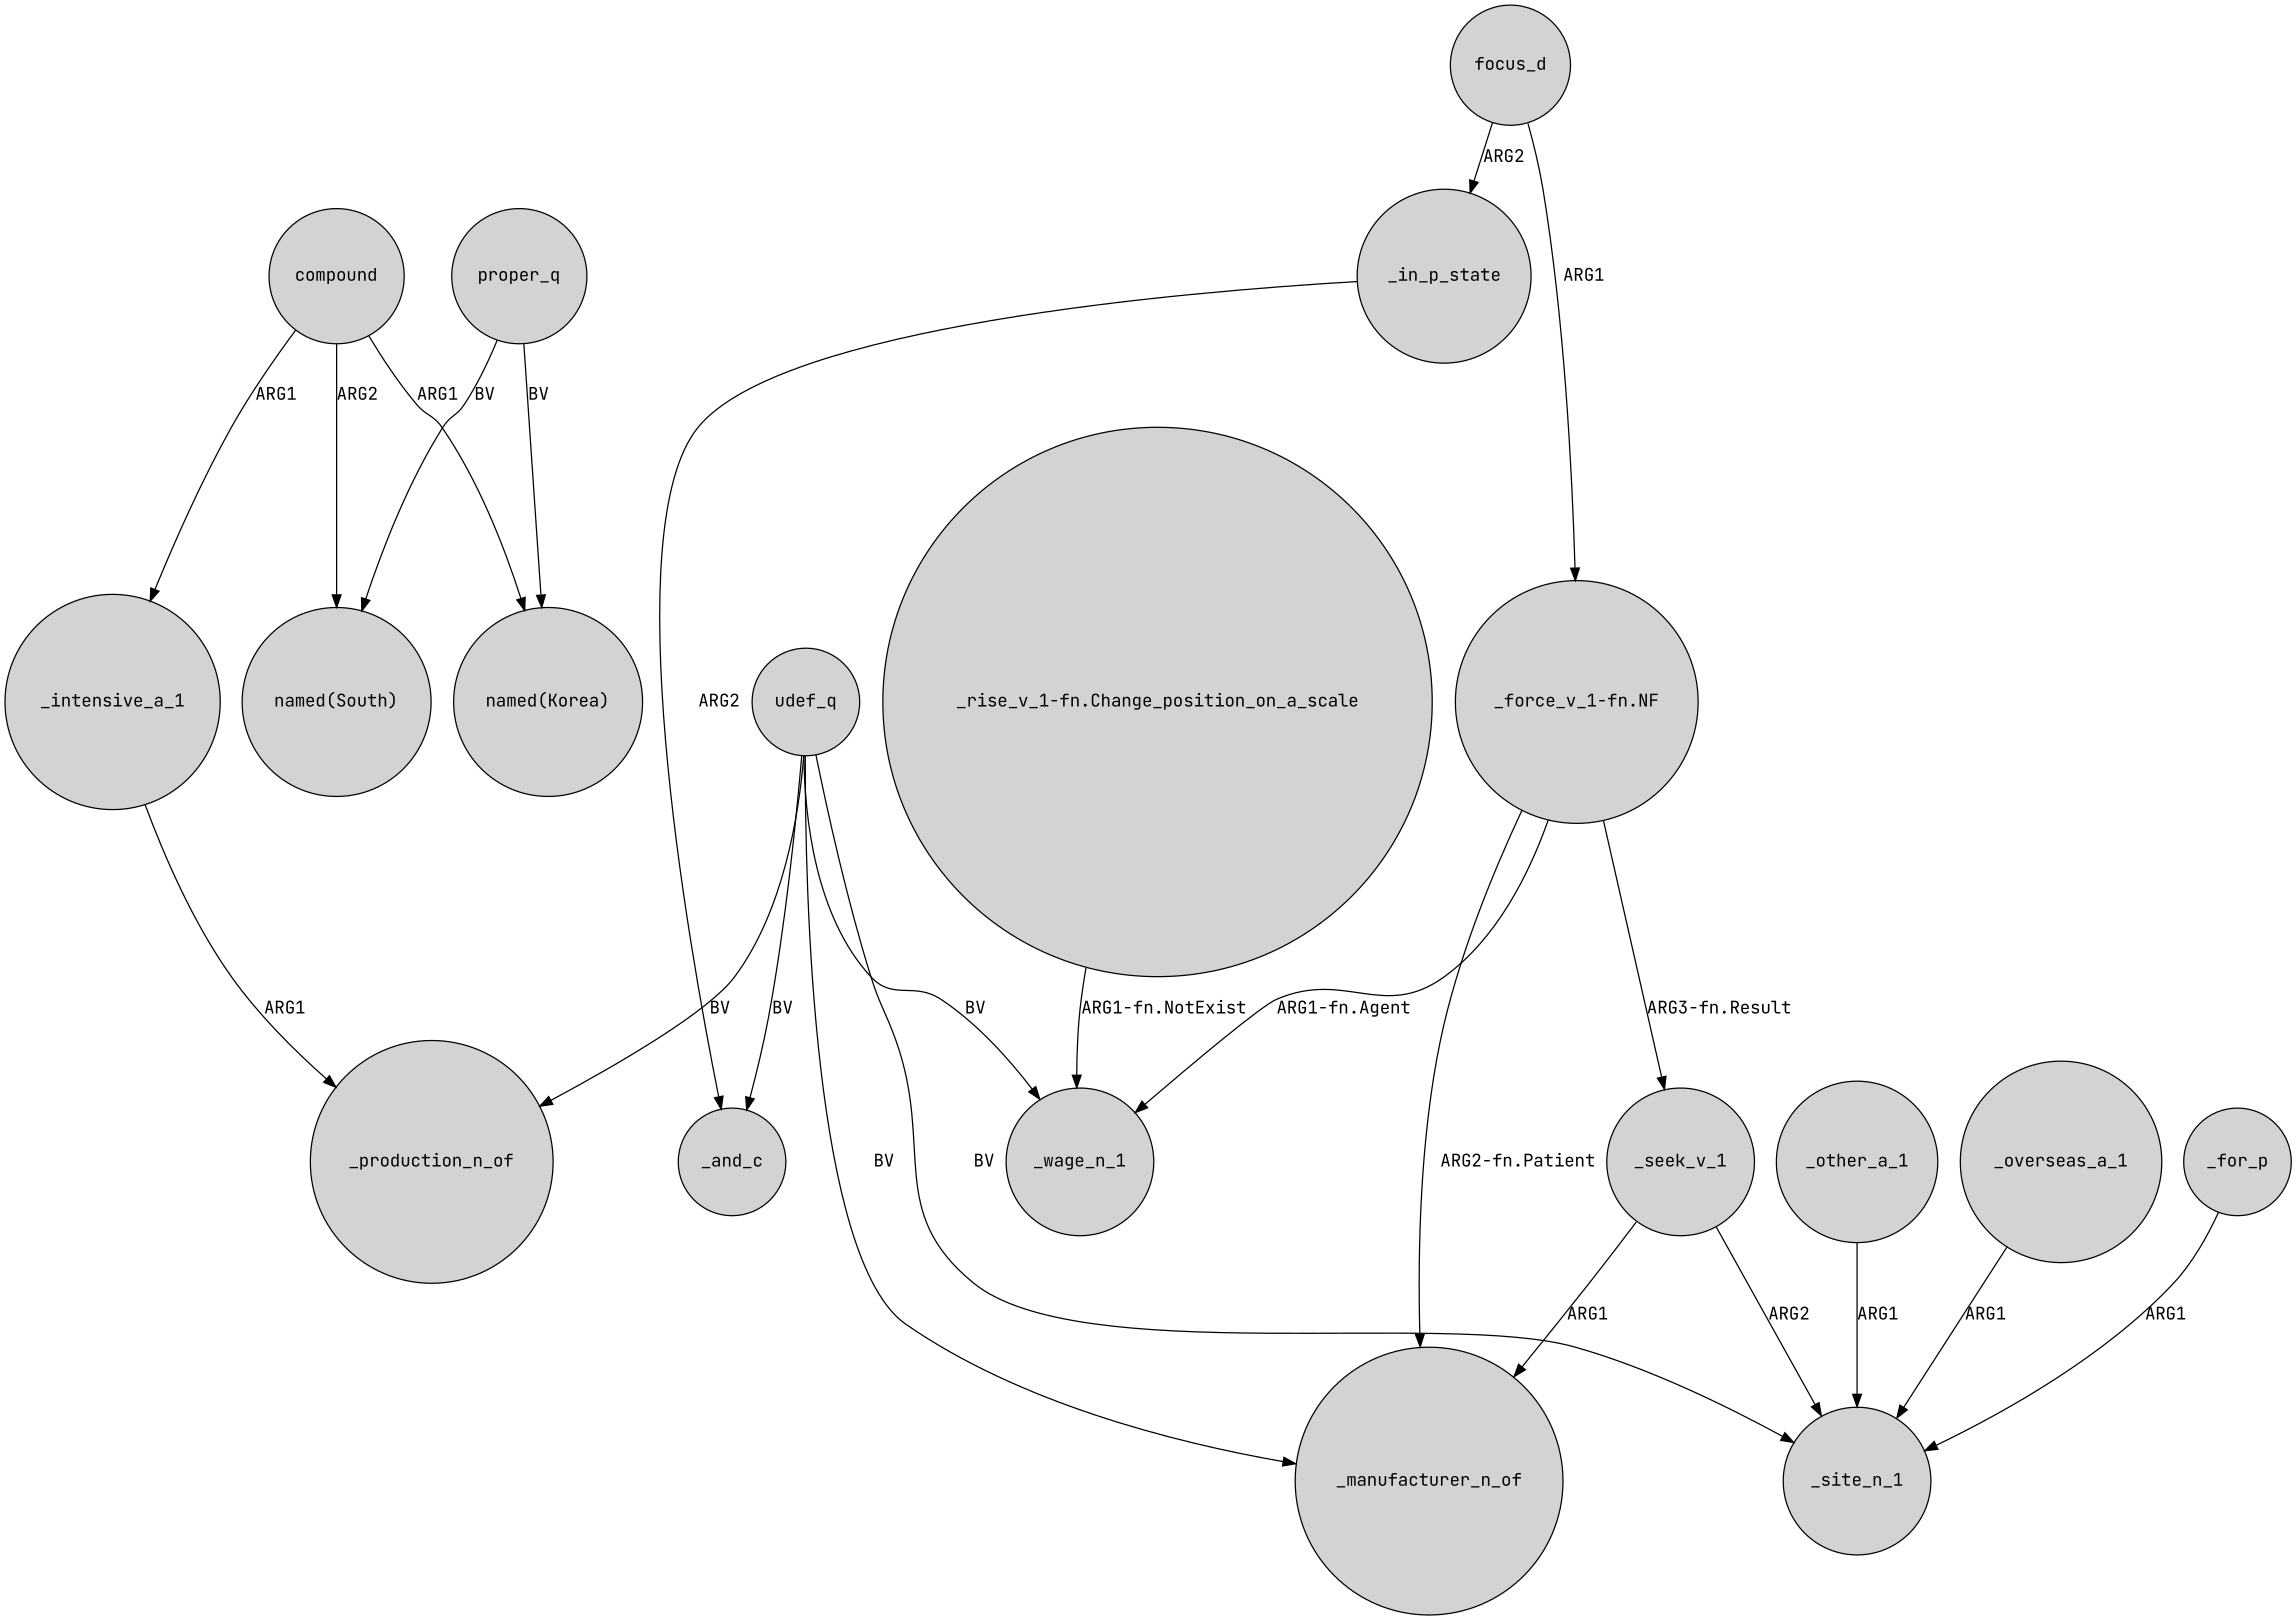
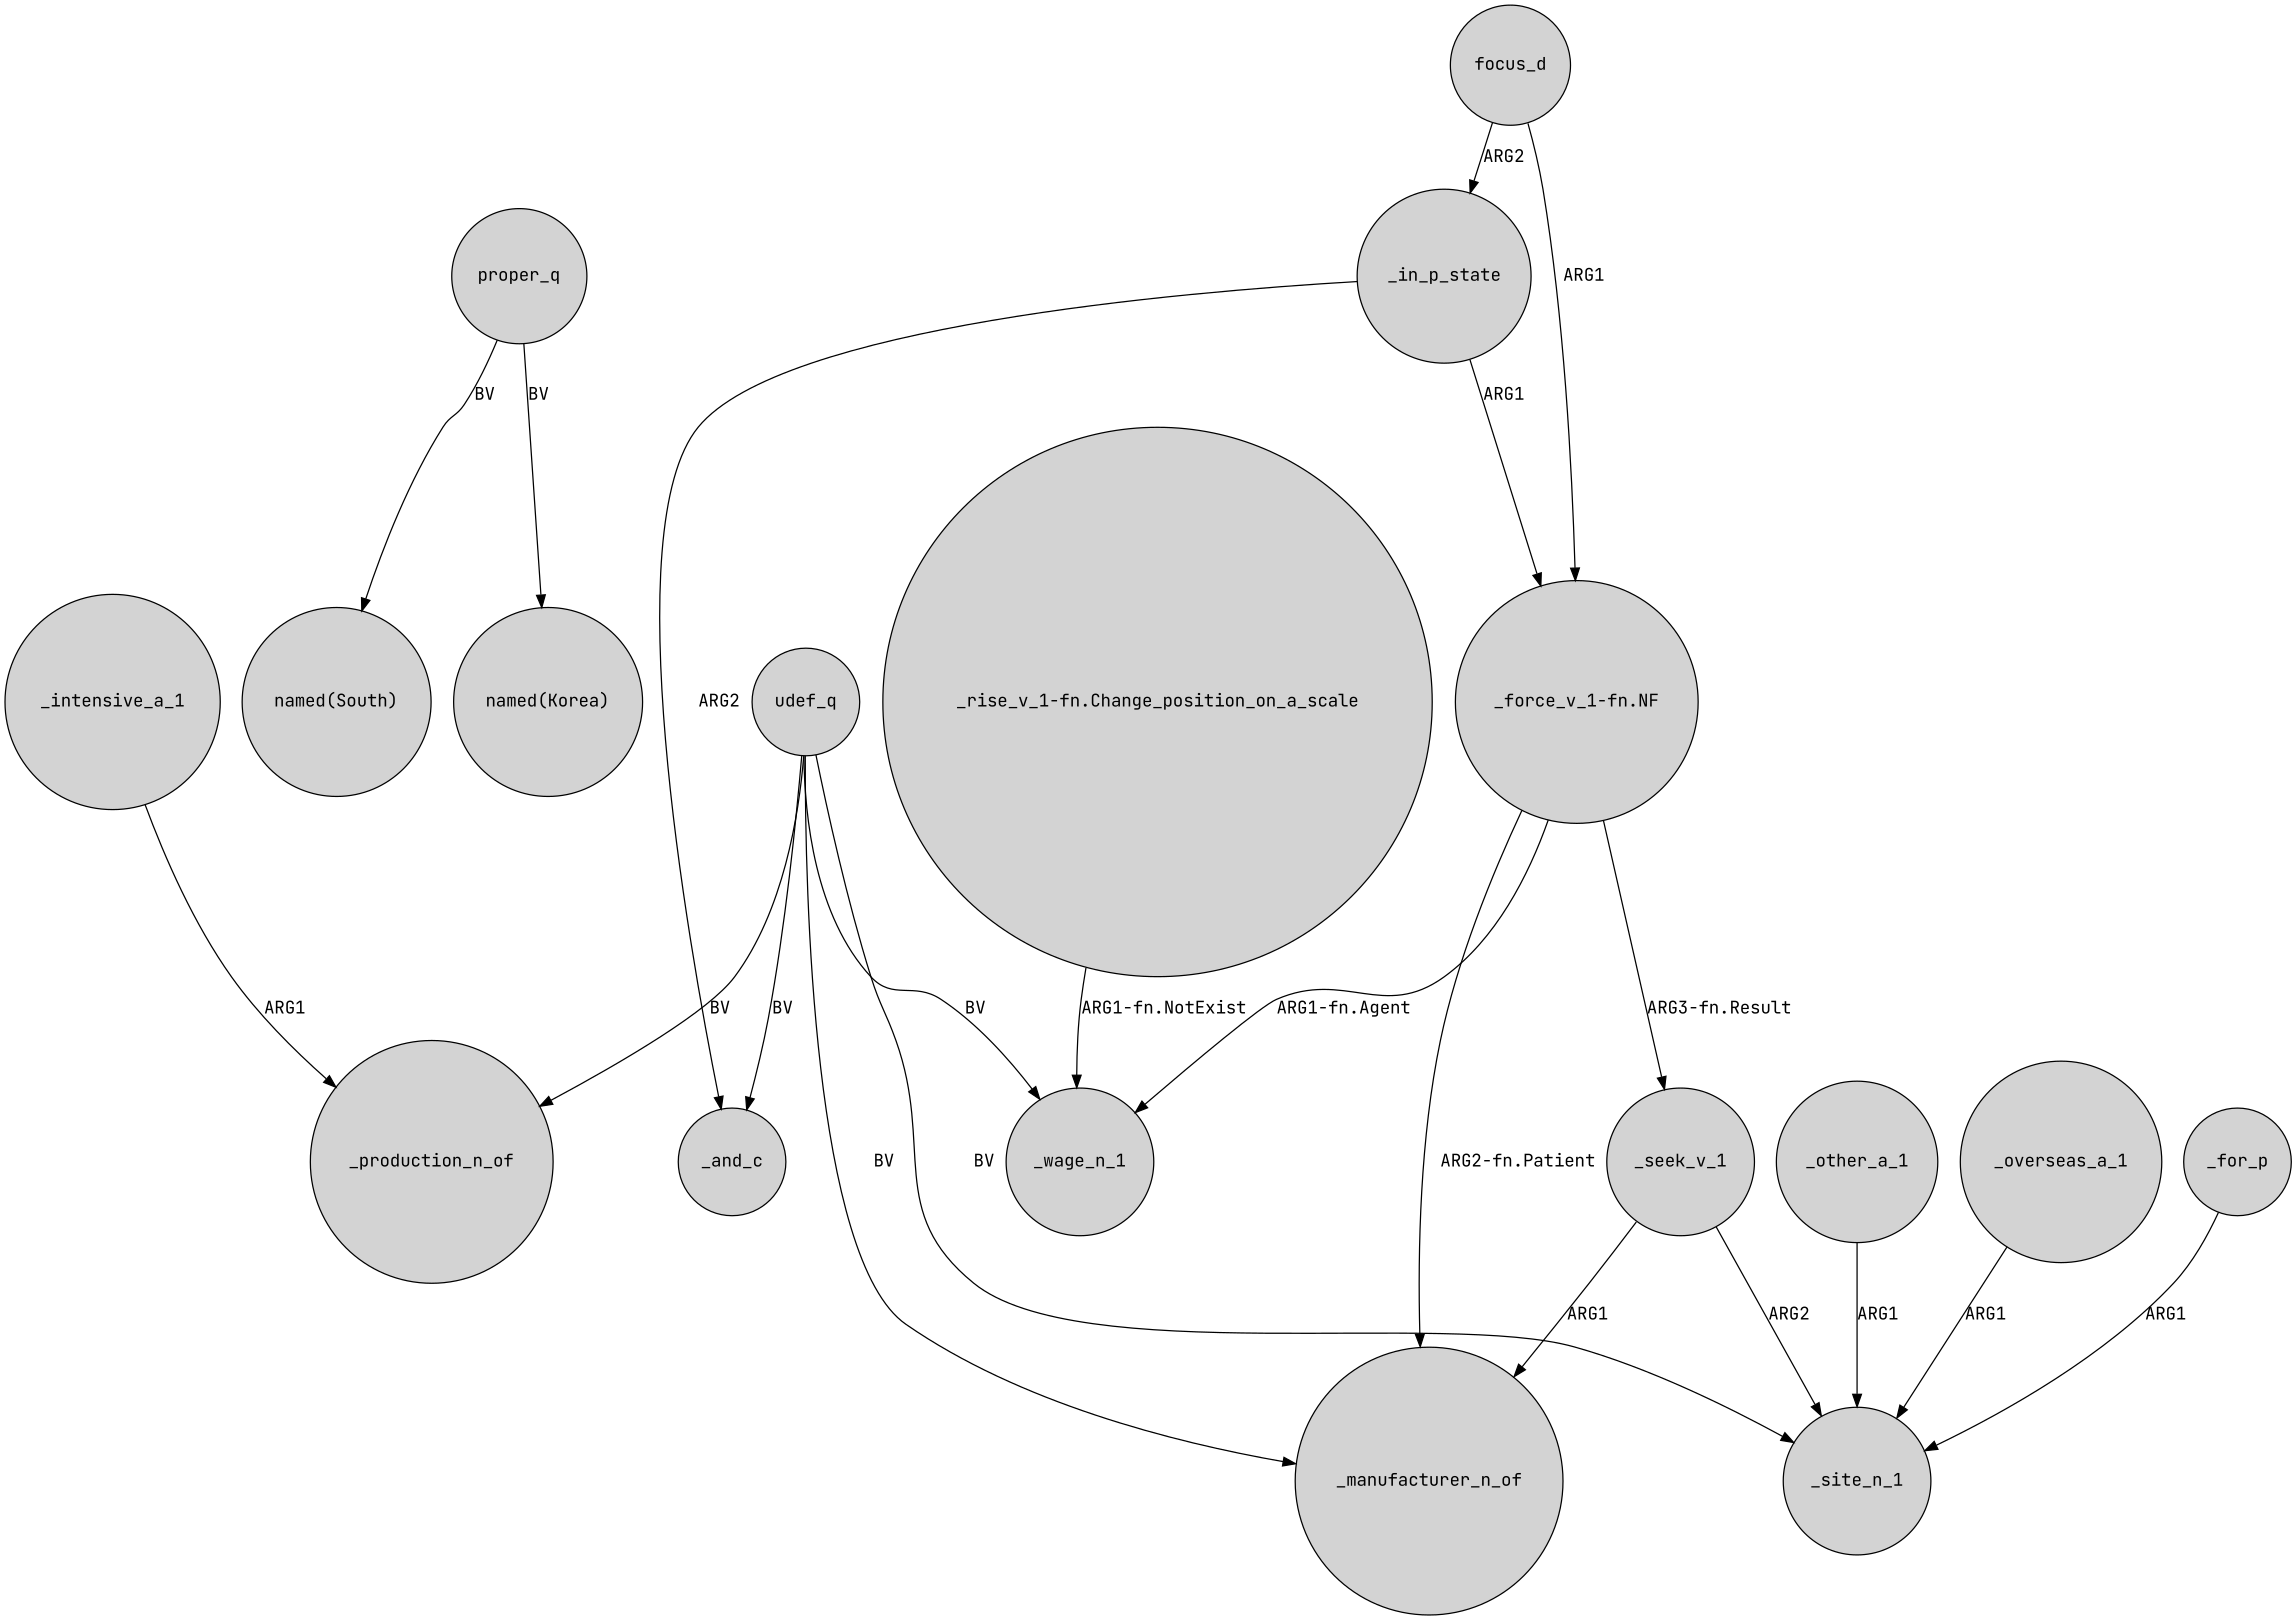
(337, 276) -> none
none -> (1503, 467)
